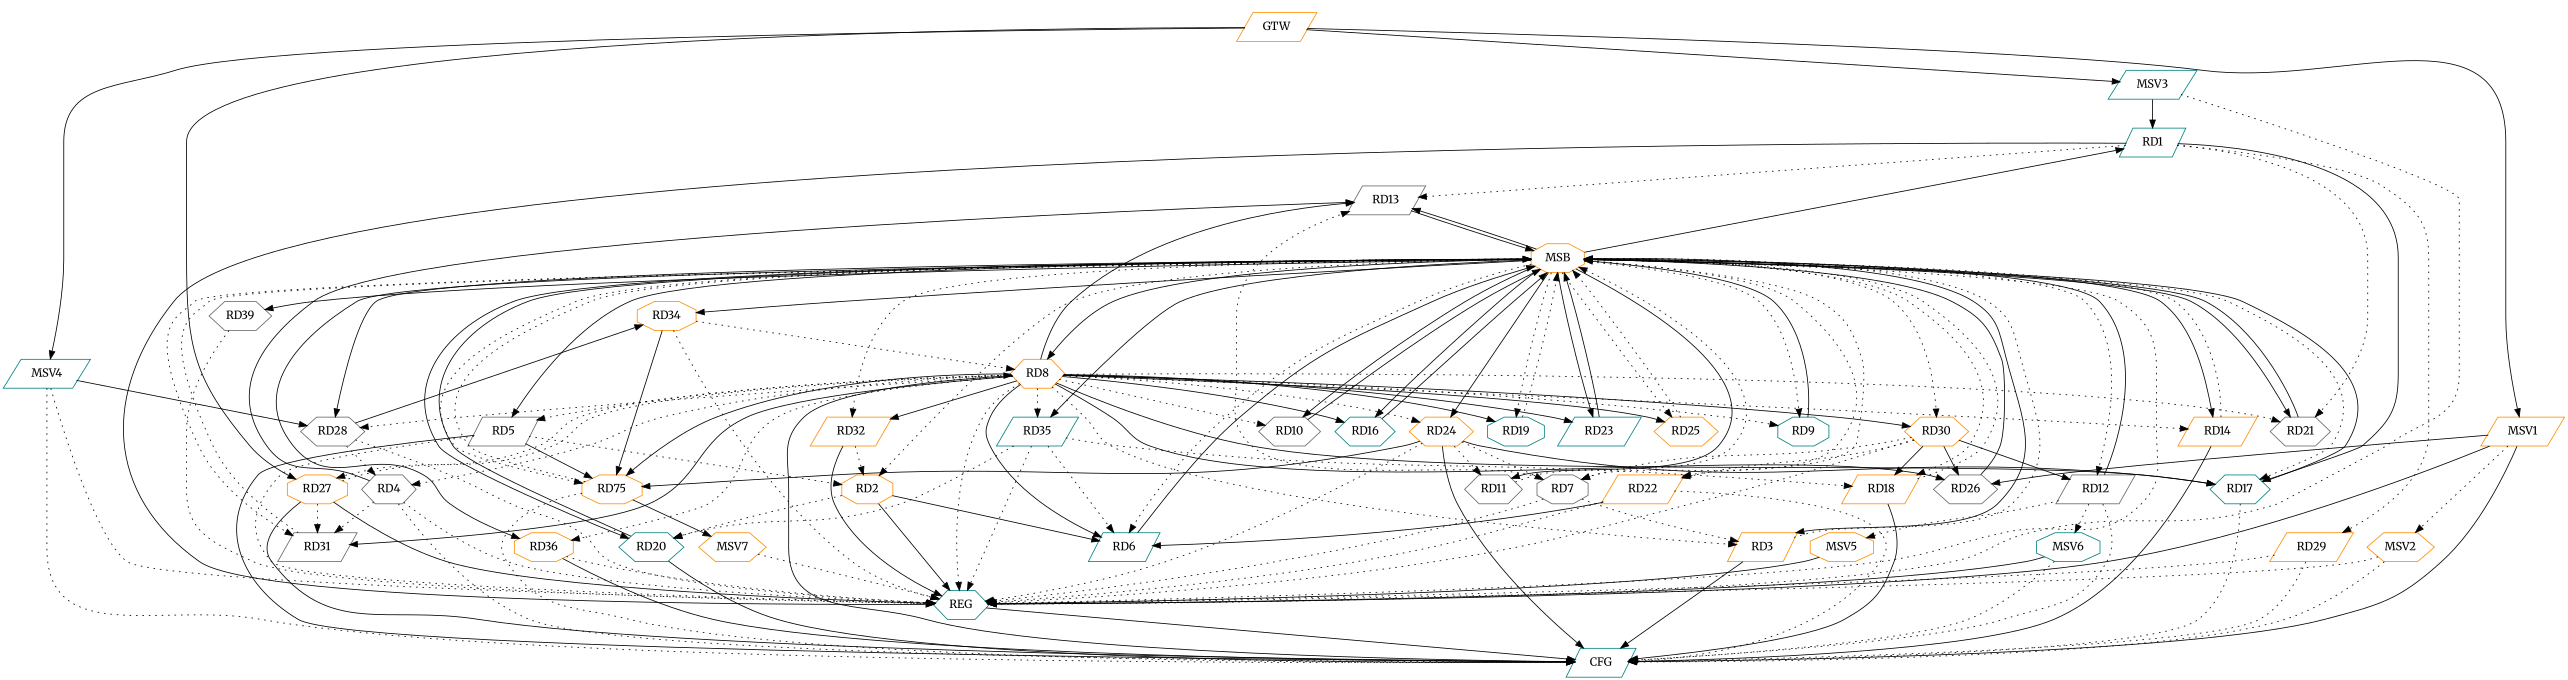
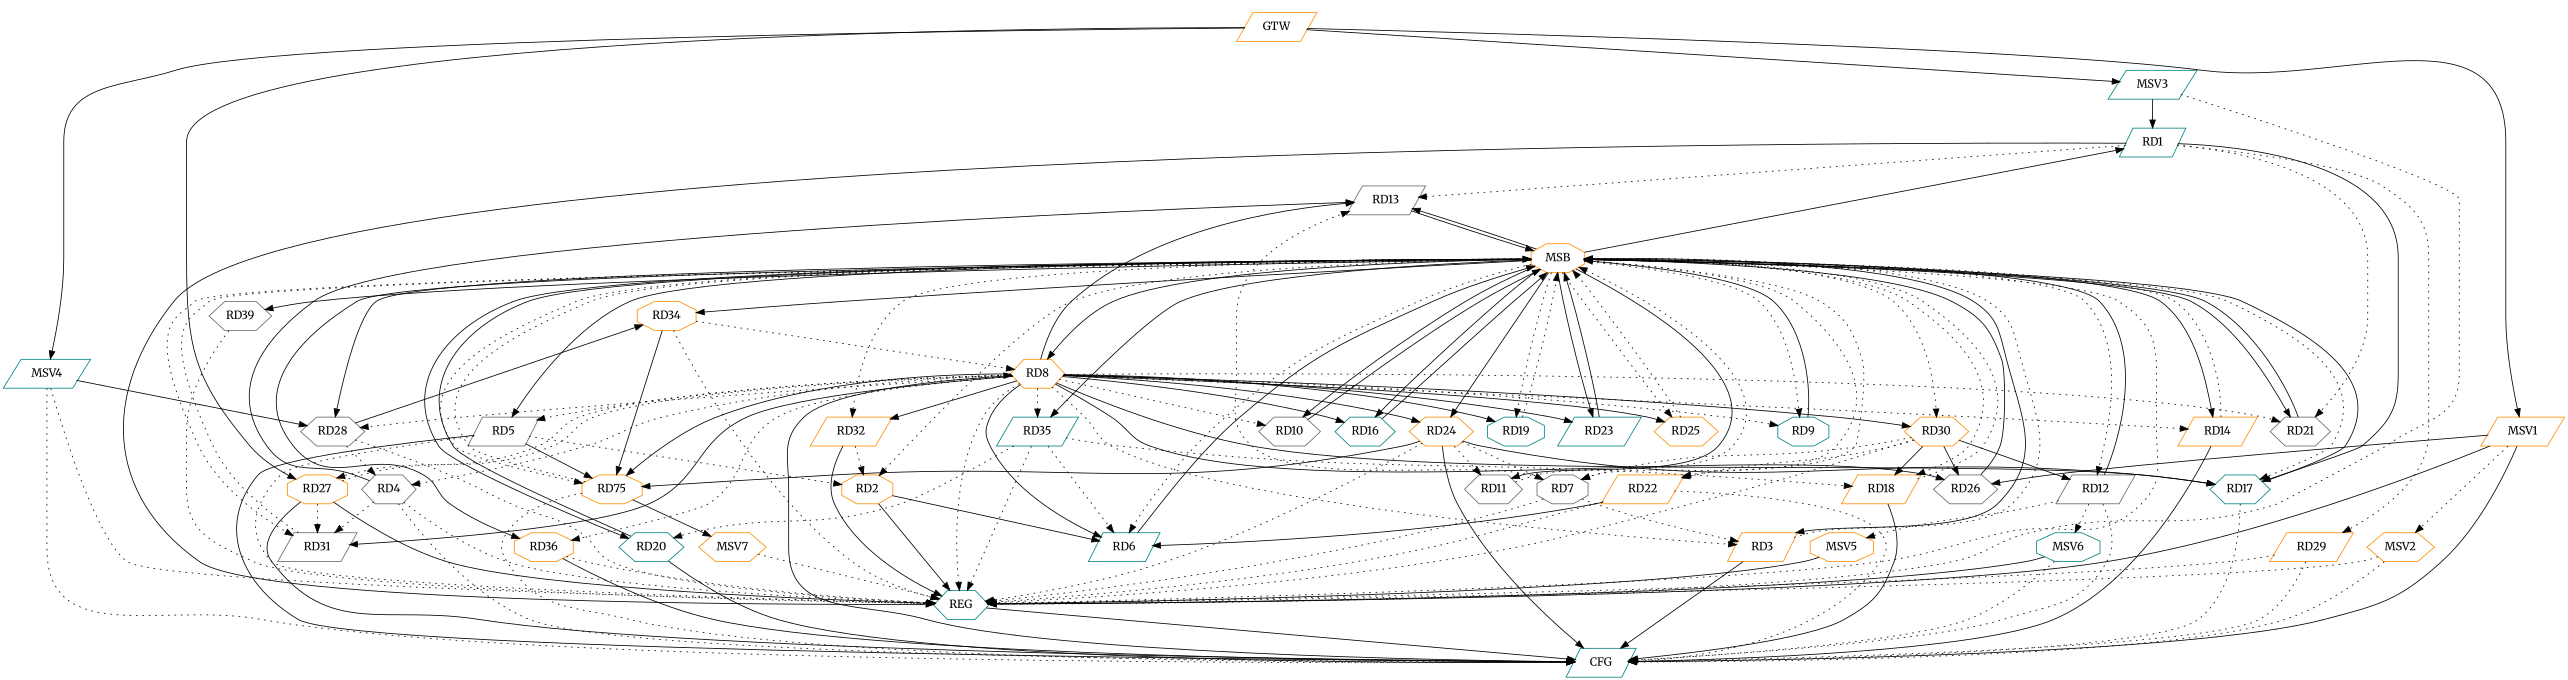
(1230, 389) -> (1230, 389)
(761, 514) -> none
